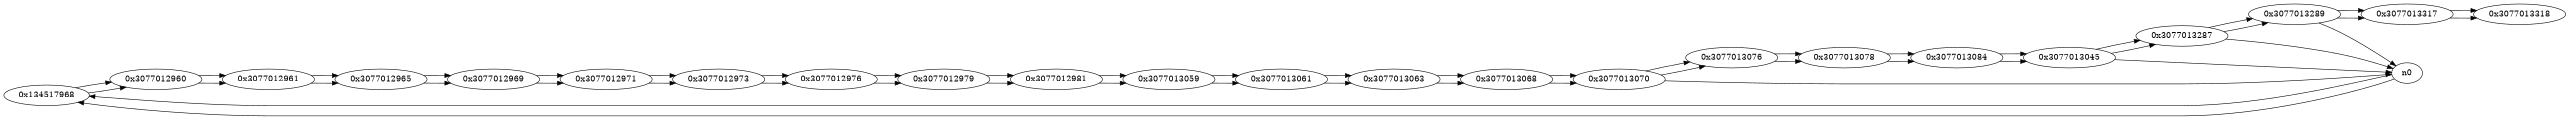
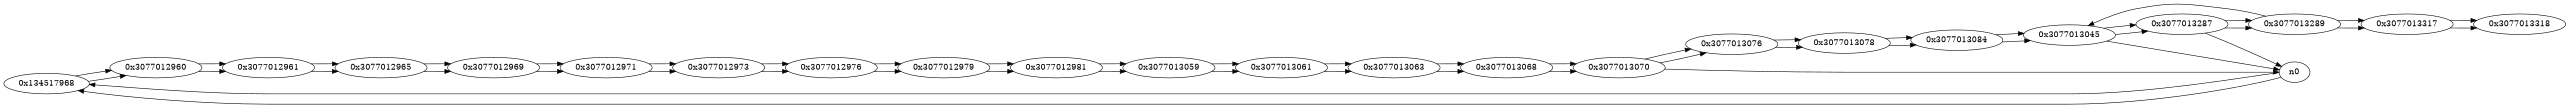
(2356, 41) -> (2179, 4)
